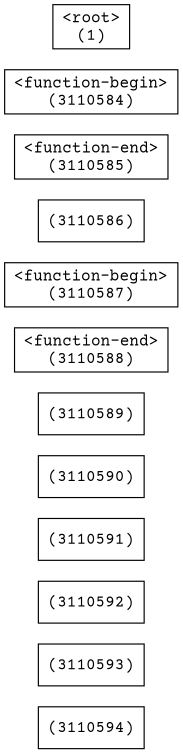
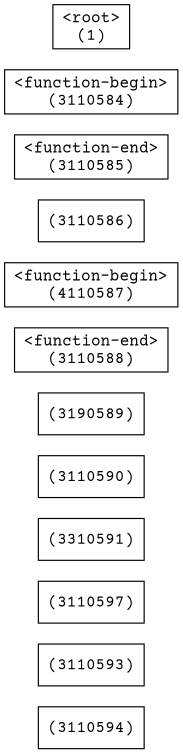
(91, 285) -> (91, 285)
(91, 414) -> (91, 414)
(91, 539) -> (91, 539)
(91, 602) -> (91, 602)
